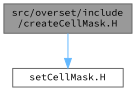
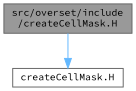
(68, 78) -> (68, 78)
